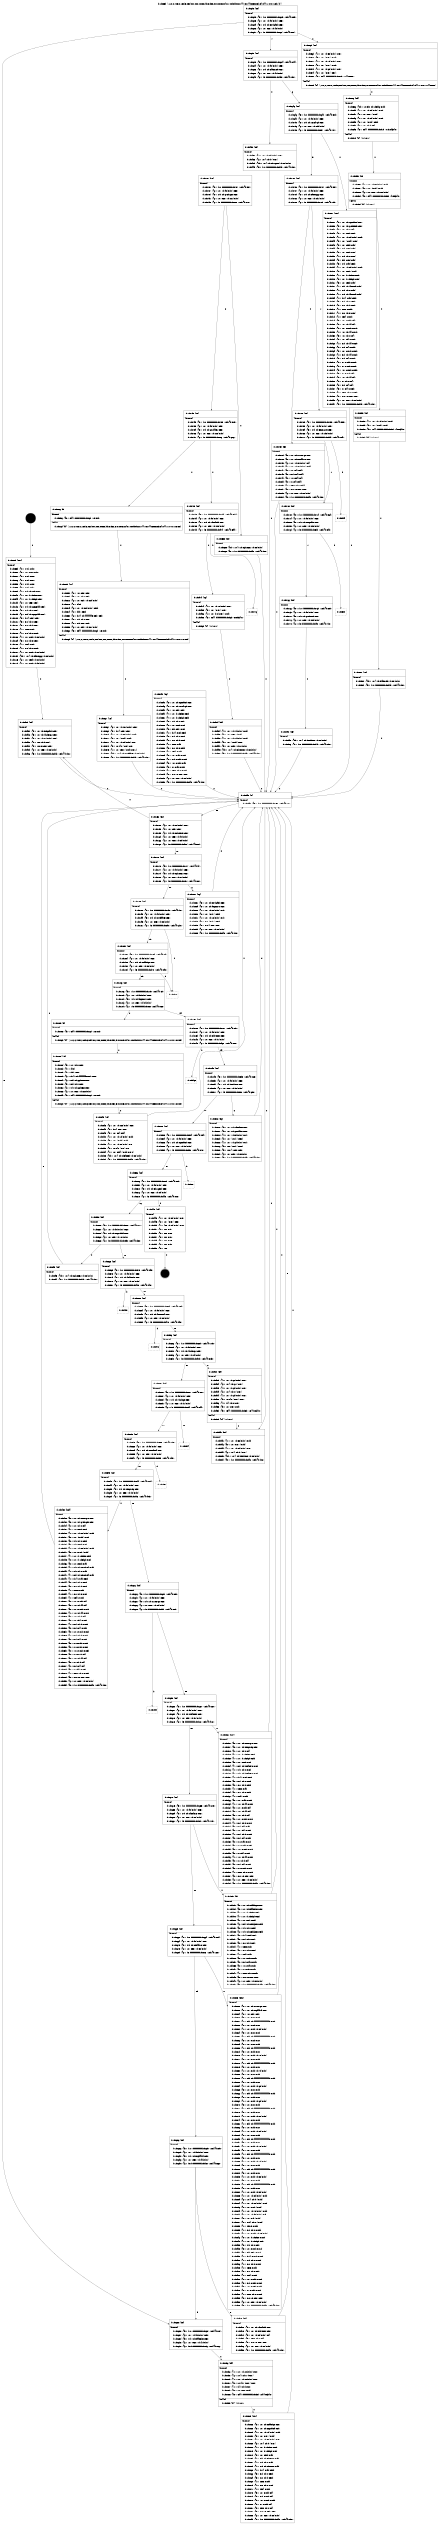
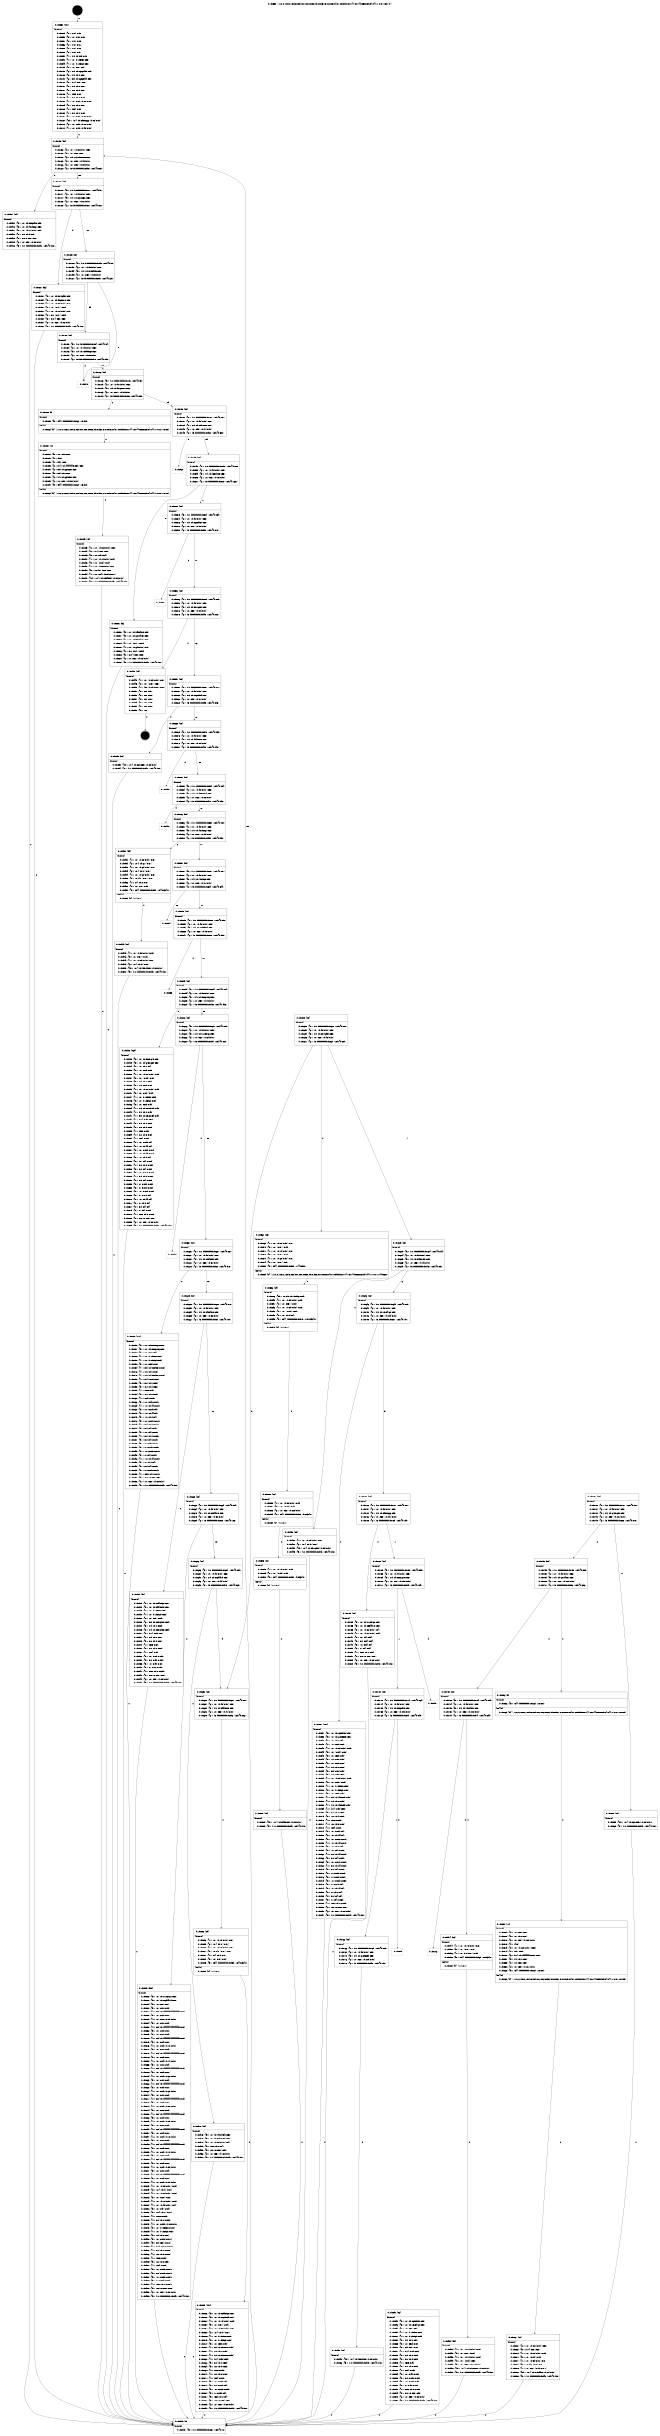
(40, 693) -> (77, 134)
(265, 1119) -> (118, 1720)
